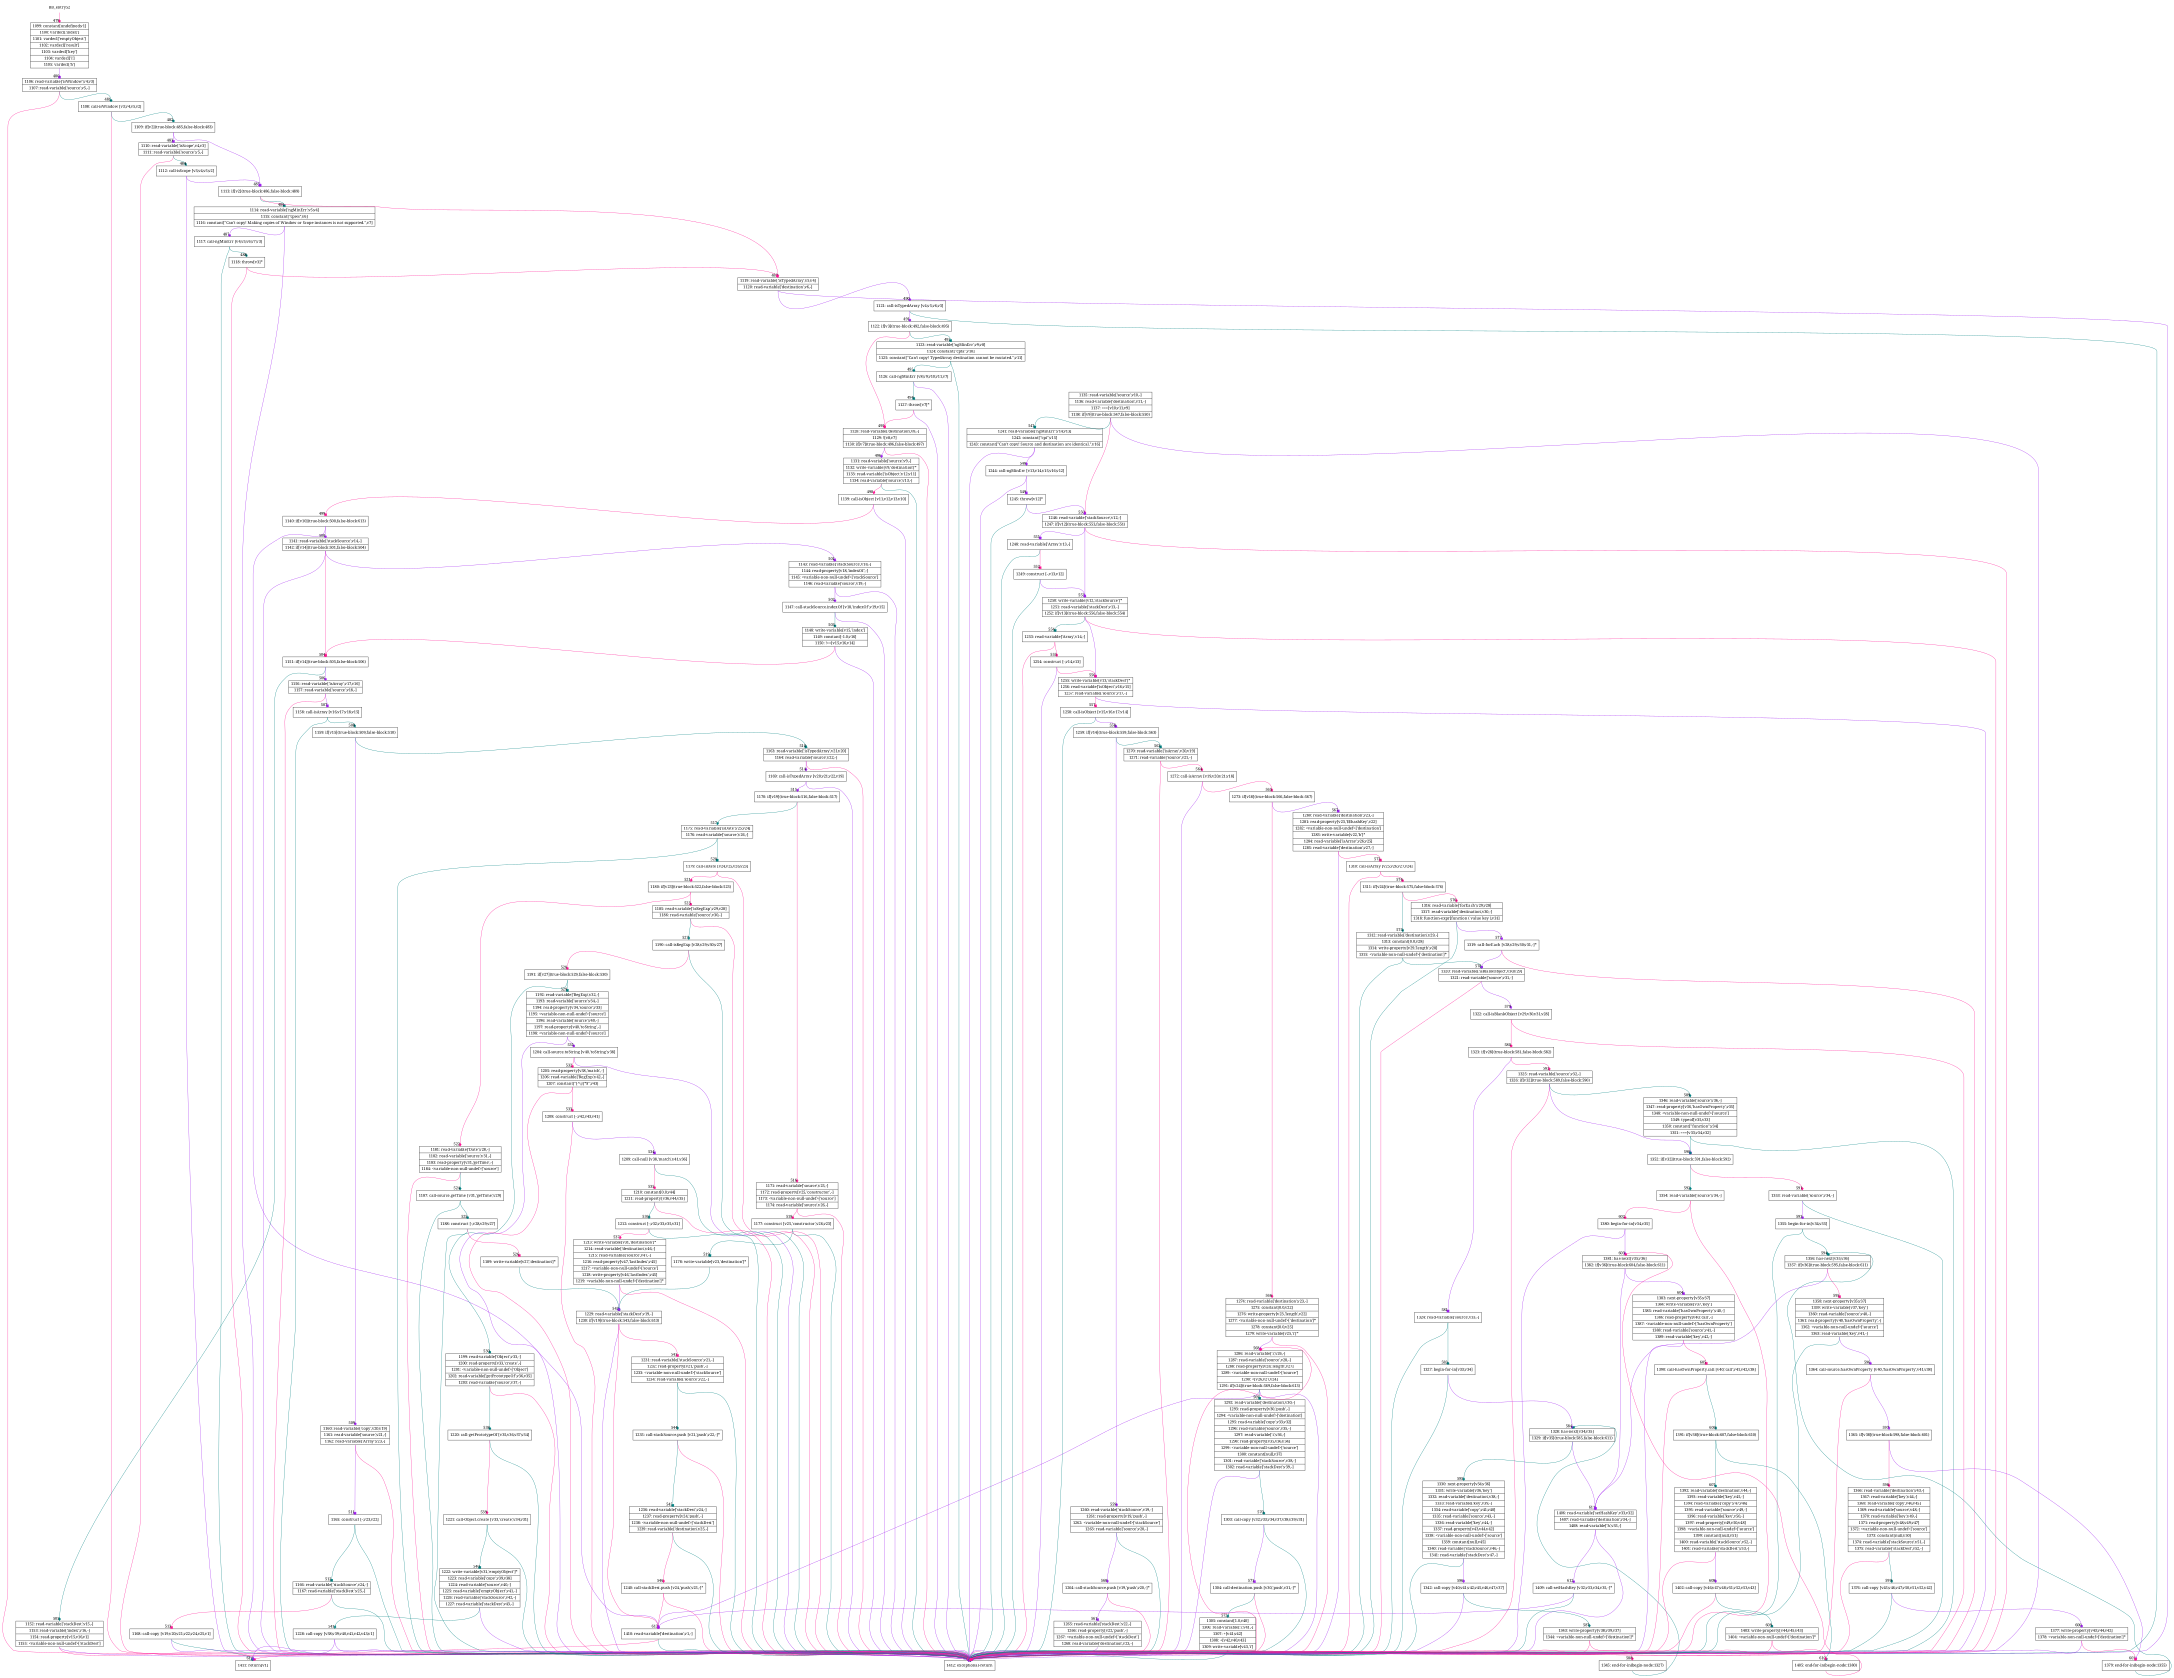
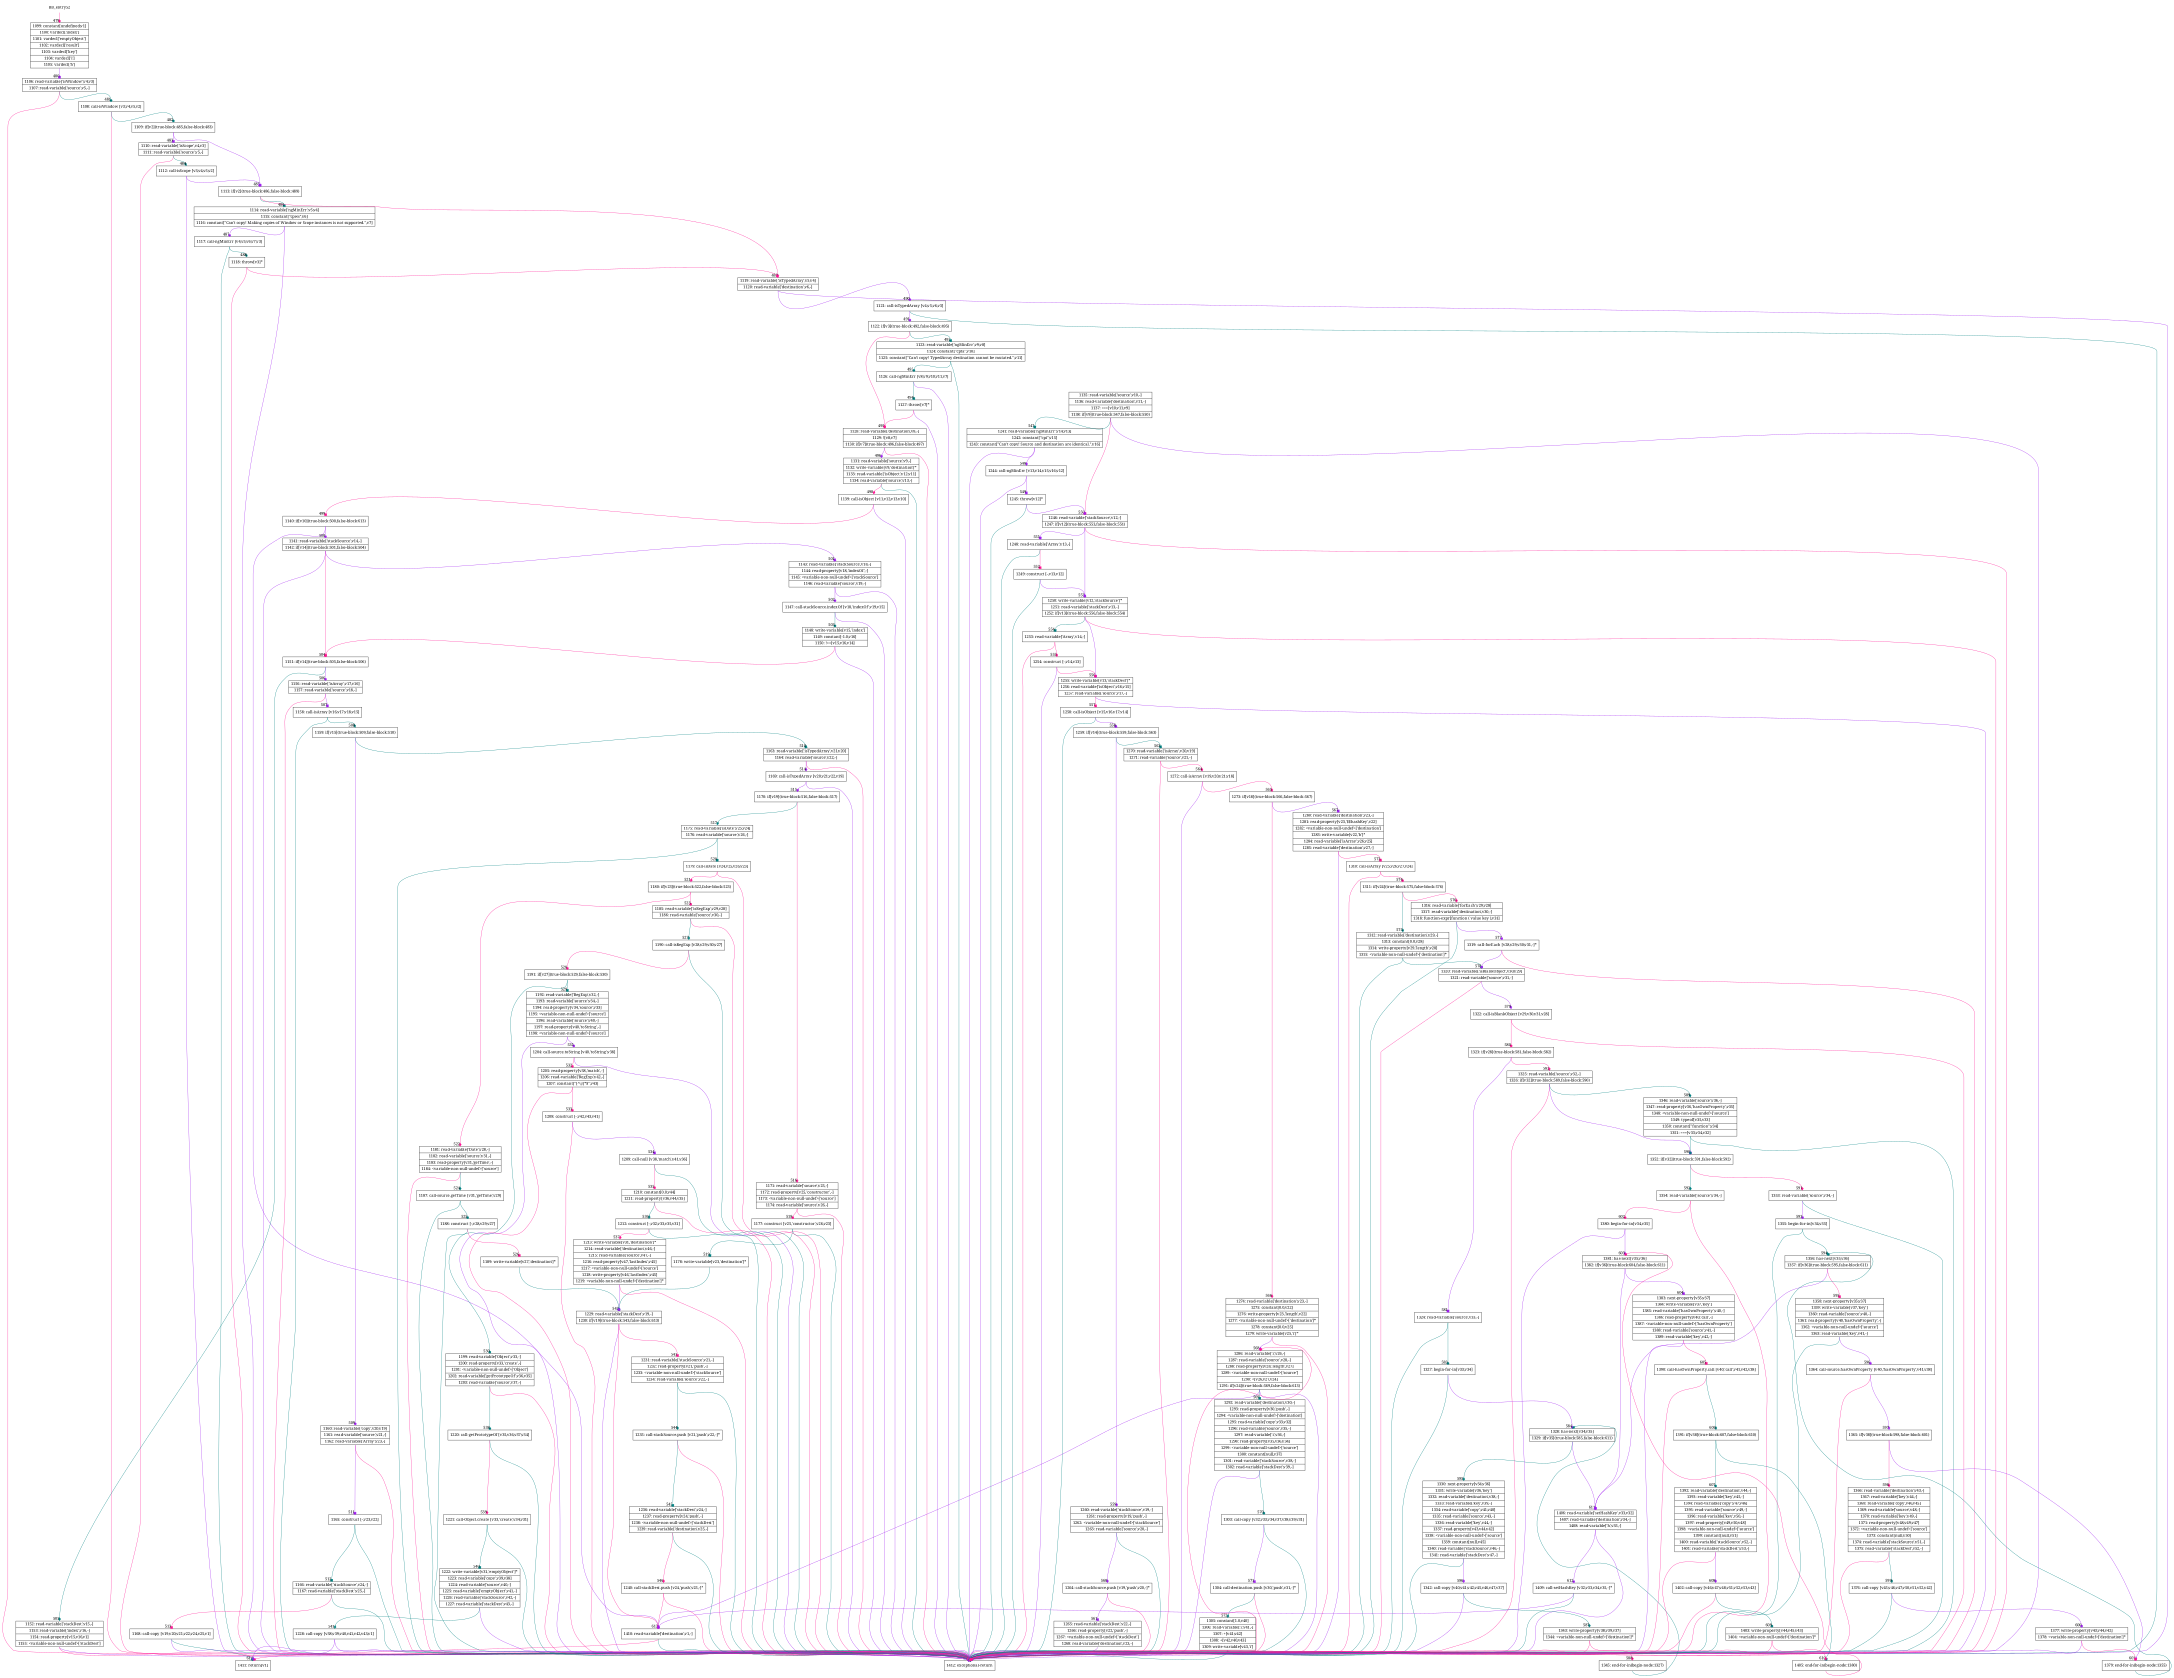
(1098, 465) -> (1098, 465)
